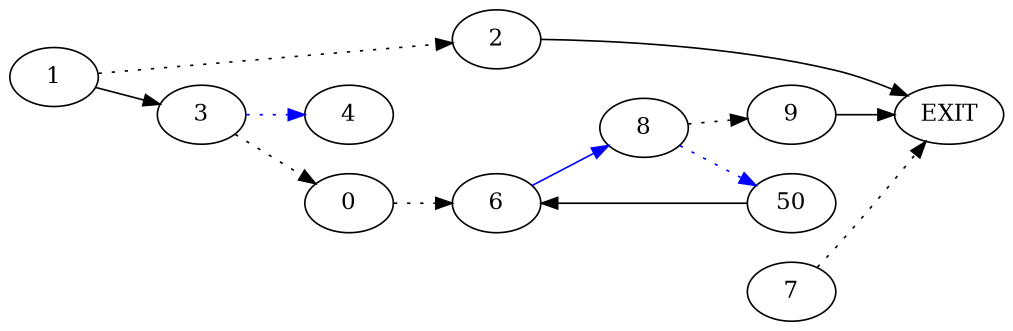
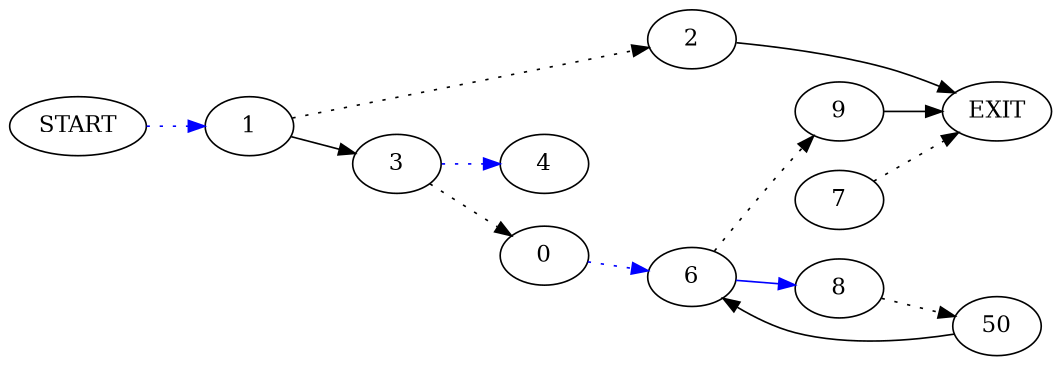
(710, 122) -> (758, 199)
none -> (78, 126)
(711, 162) -> (910, 305)
(415, 203) -> (610, 265)
